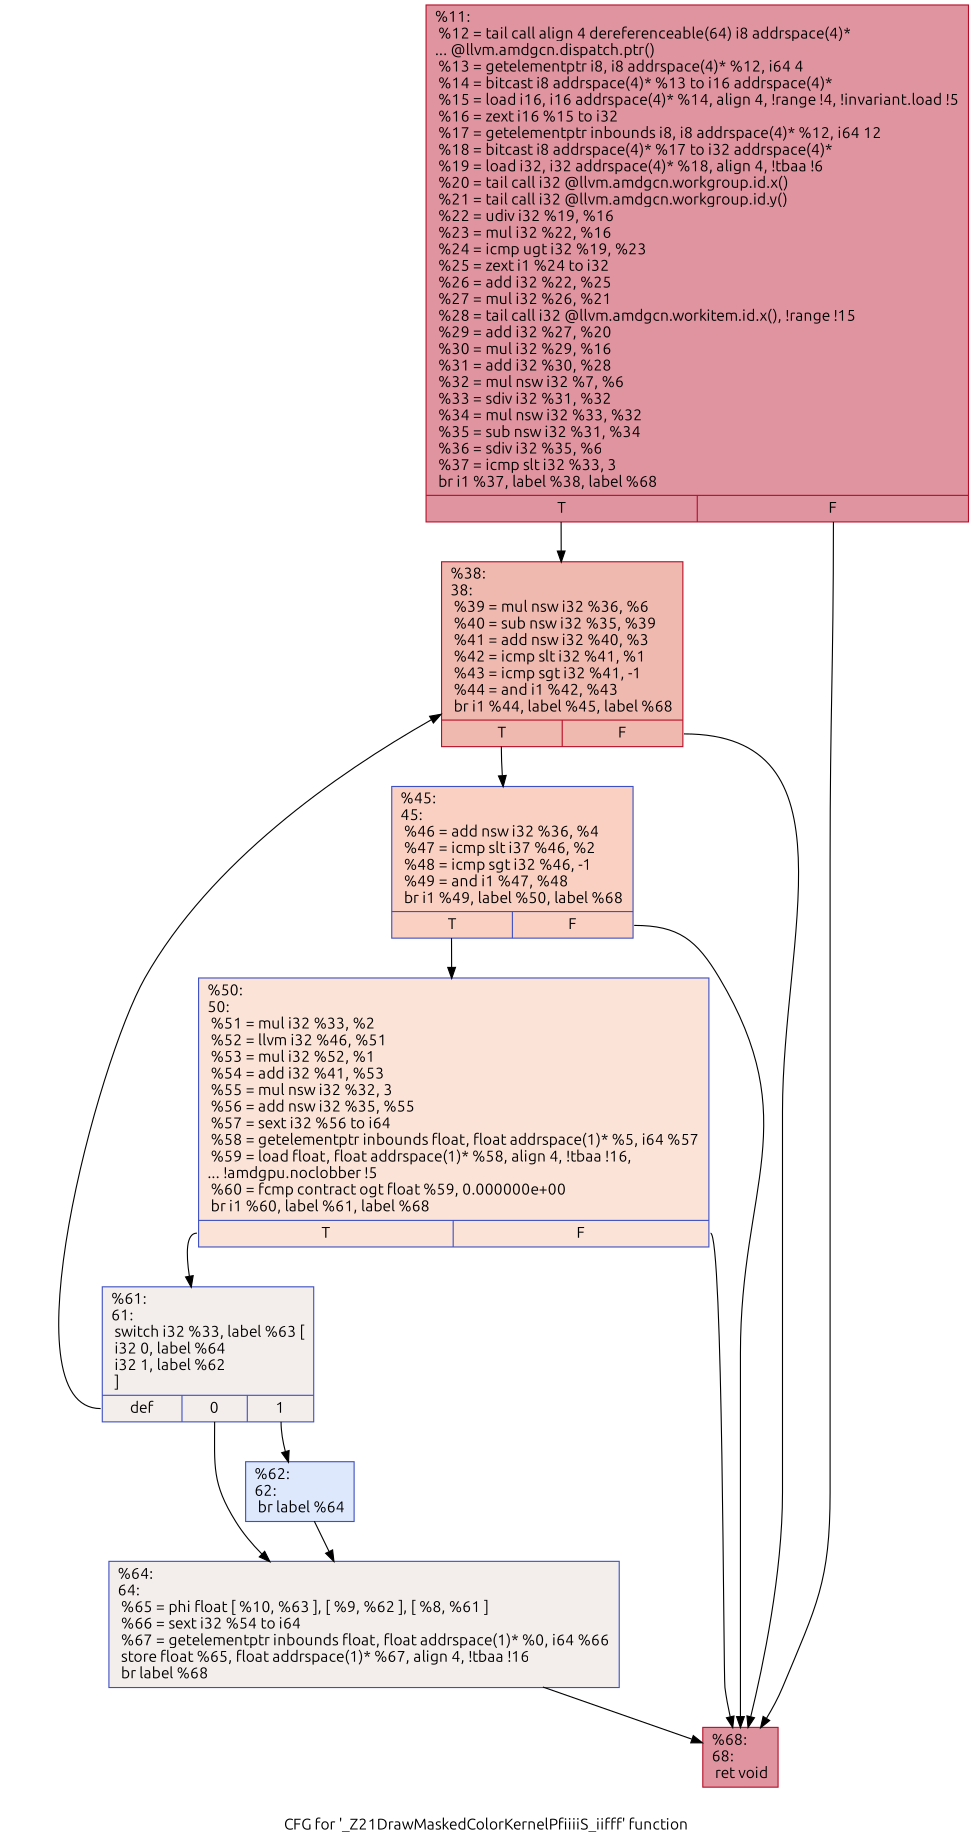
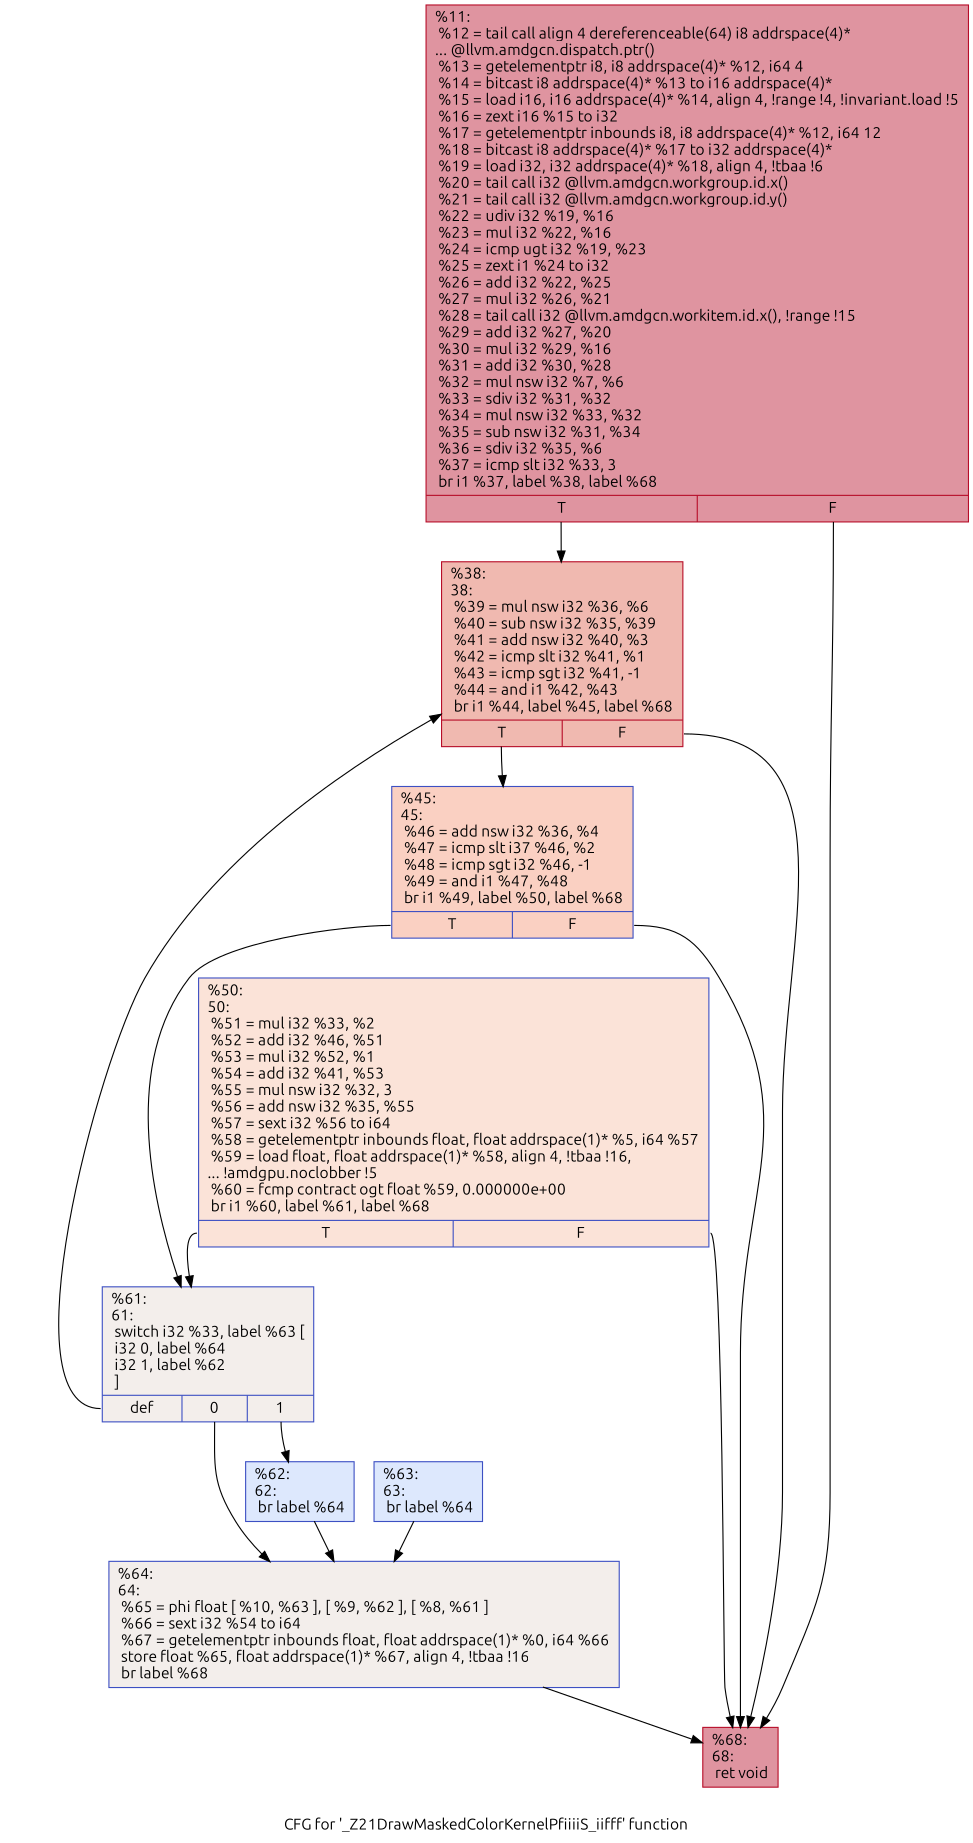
(452, 953) -> (166, 1021)
(298, 1041) -> (296, 1041)
none -> (428, 1492)
